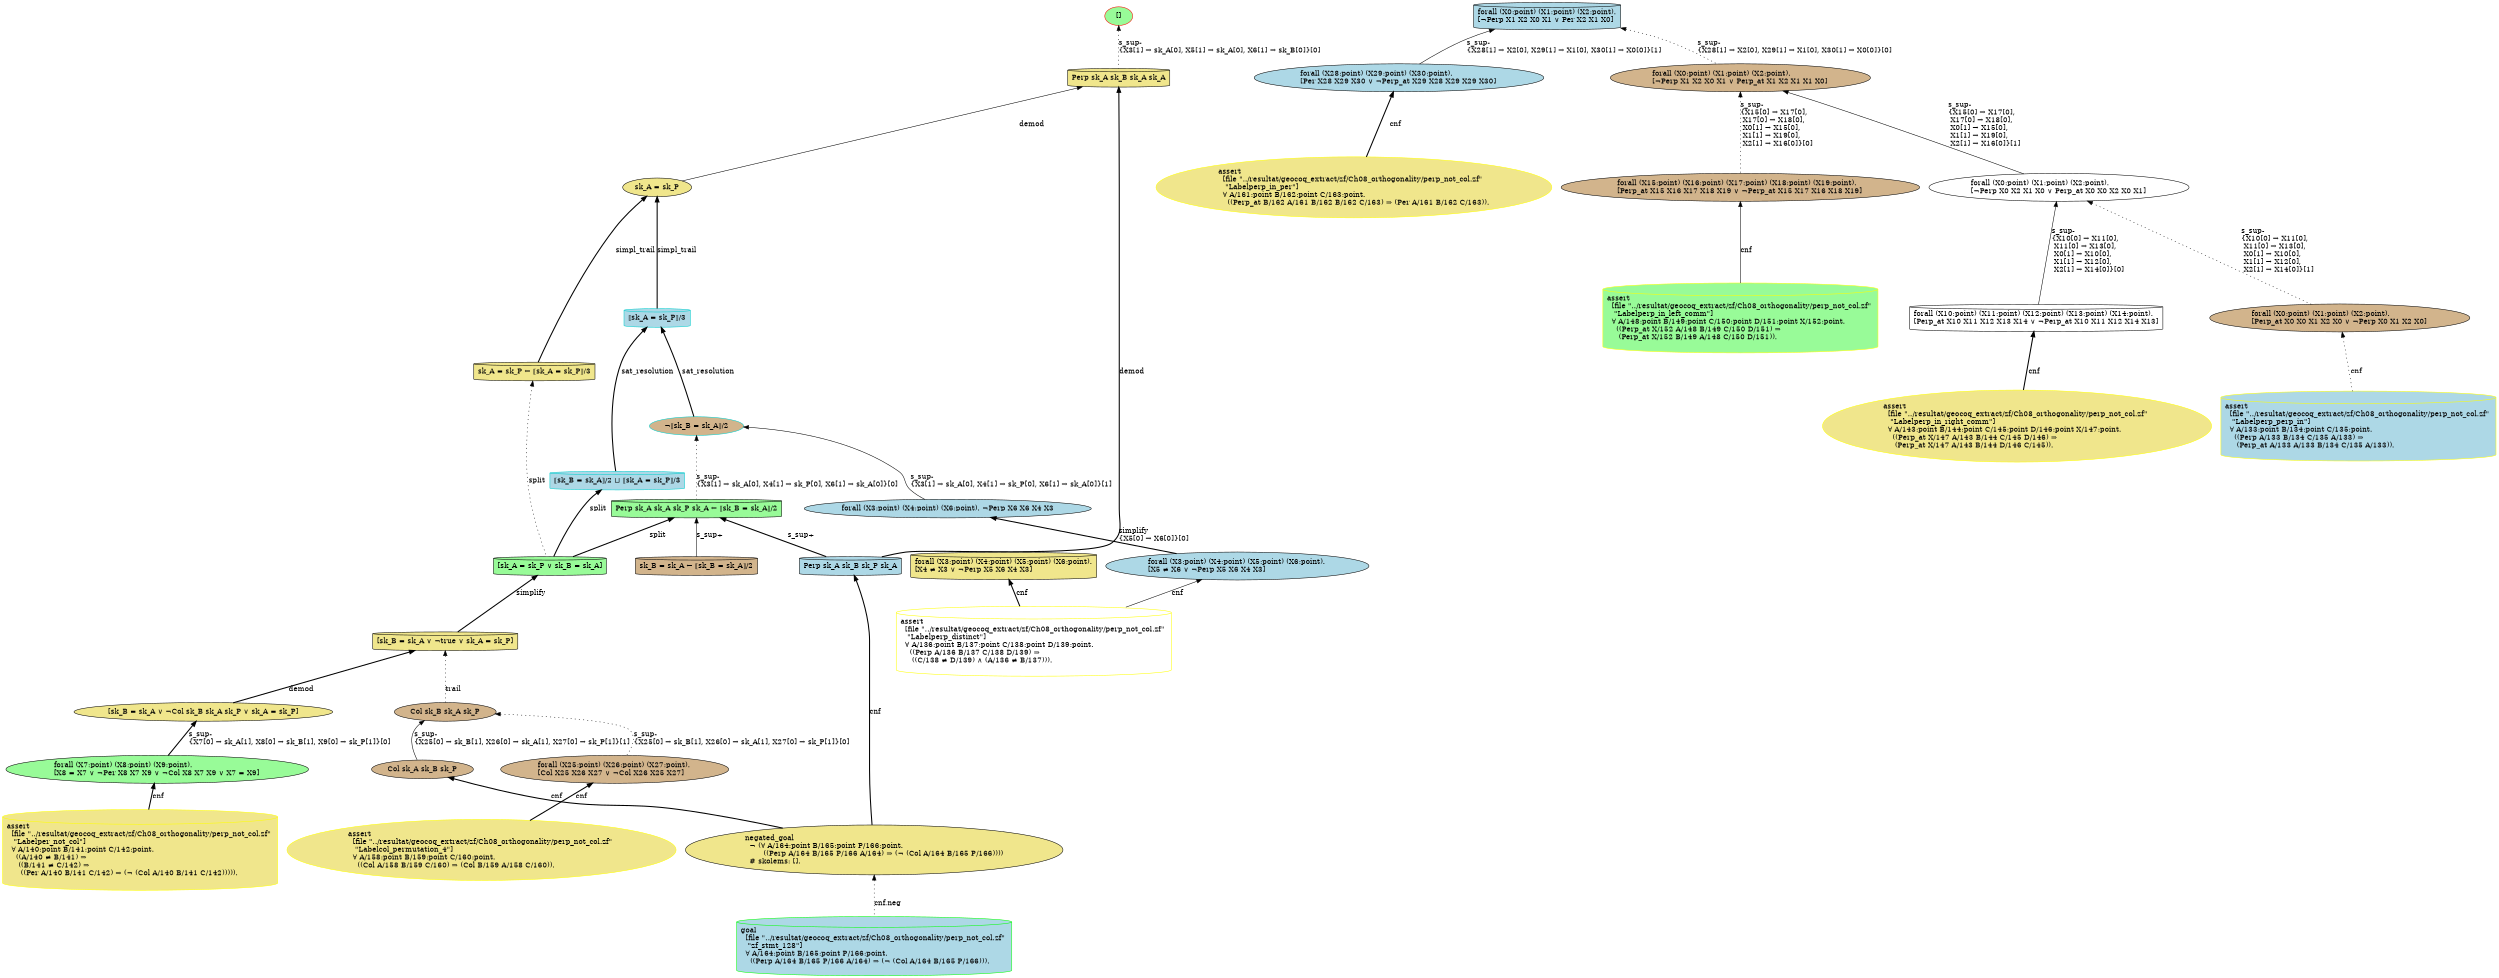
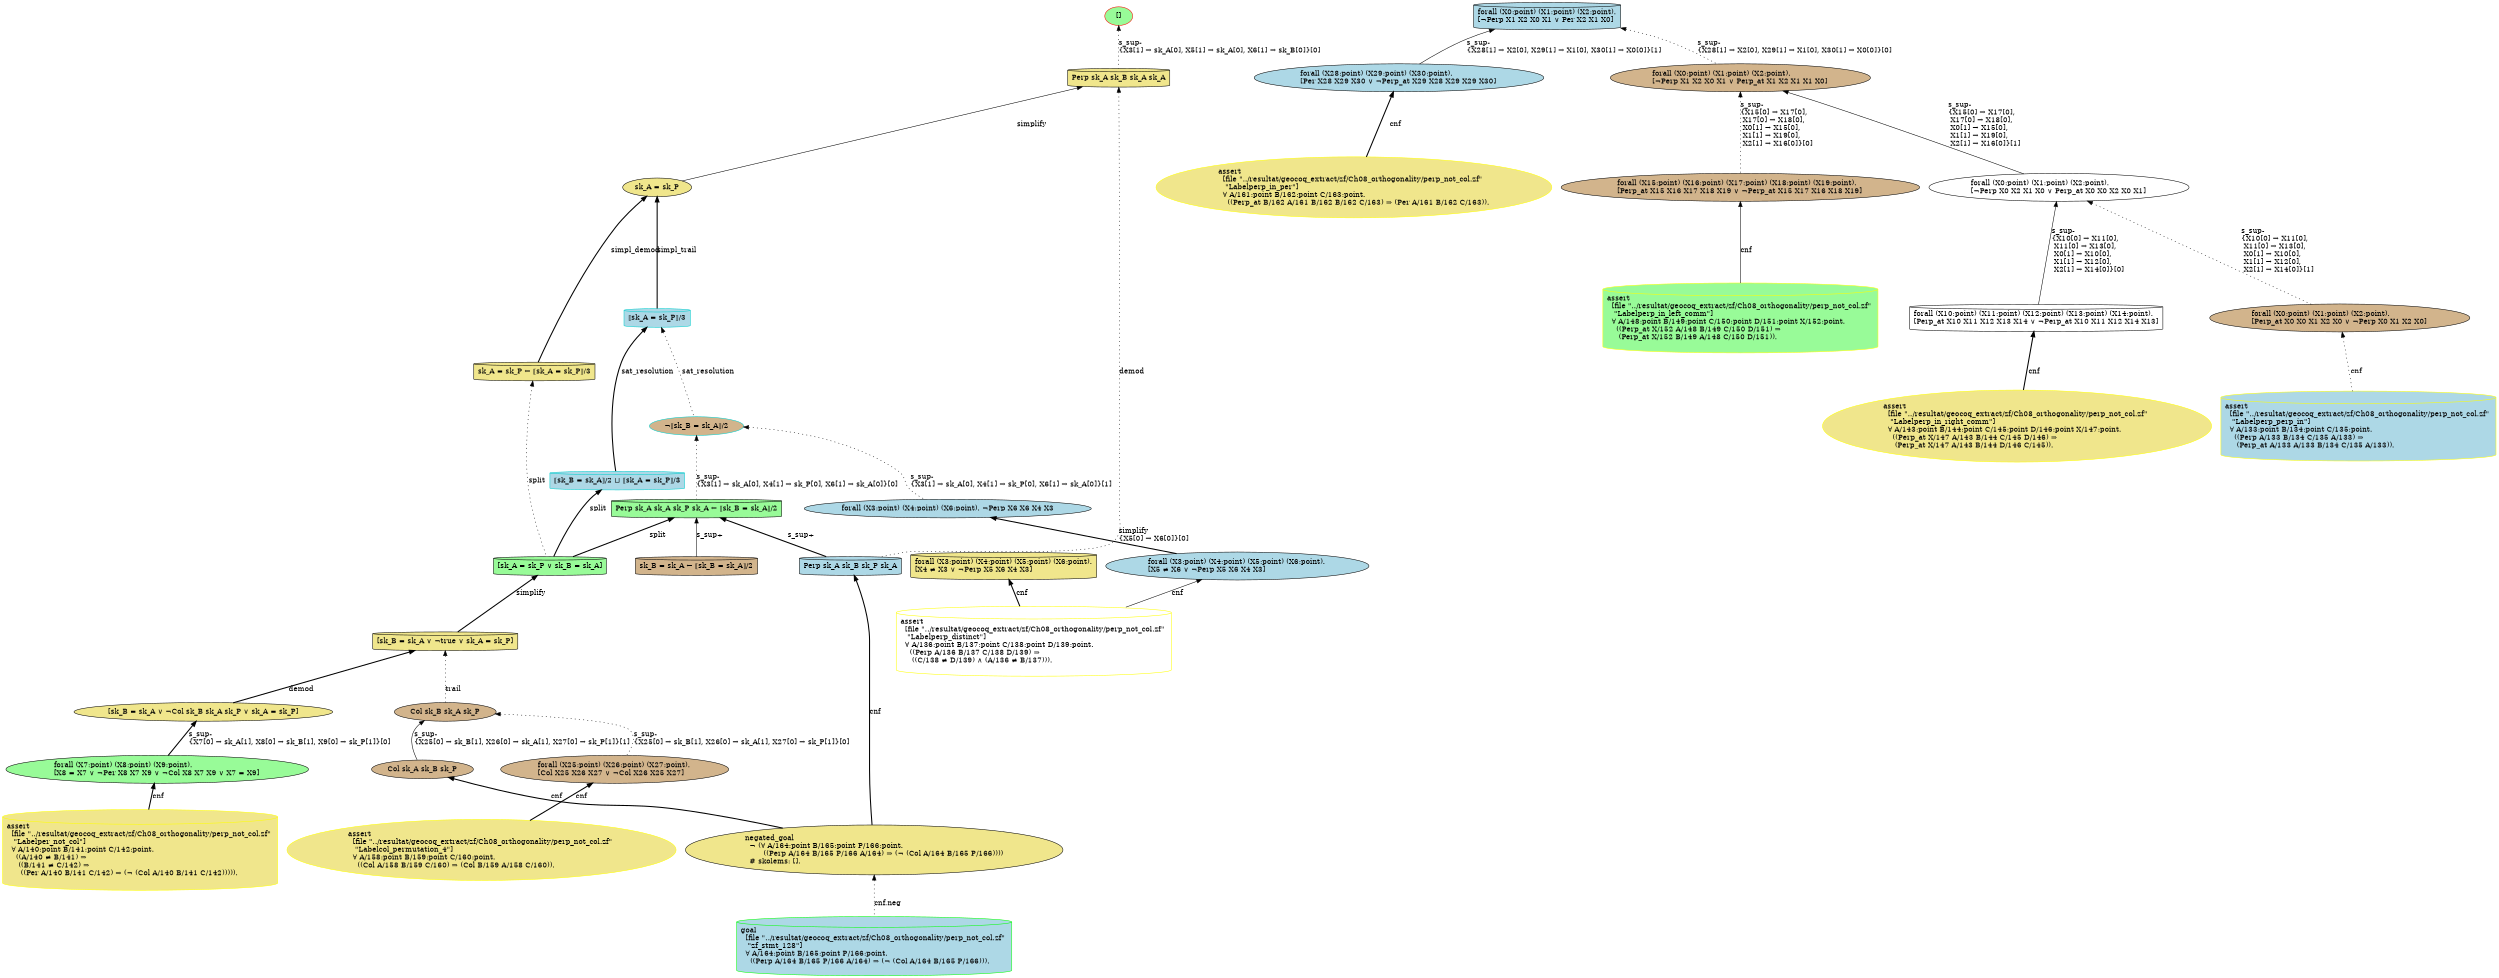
(1032, 124) -> (1032, 124)
(635, 250) -> (635, 250)
(680, 374) -> (680, 374)
(1119, 435) -> (1119, 435)
(846, 445) -> (846, 445)
